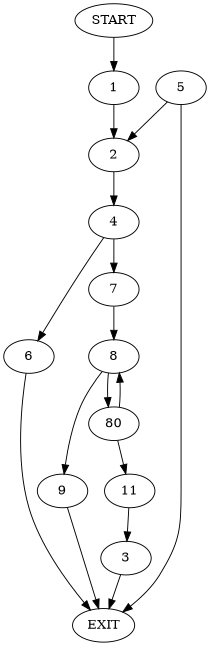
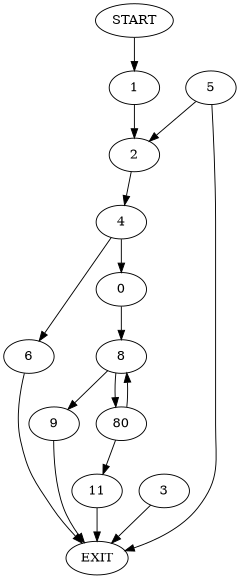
(114, 289) -> (121, 289)
(128, 520) -> (97, 520)
